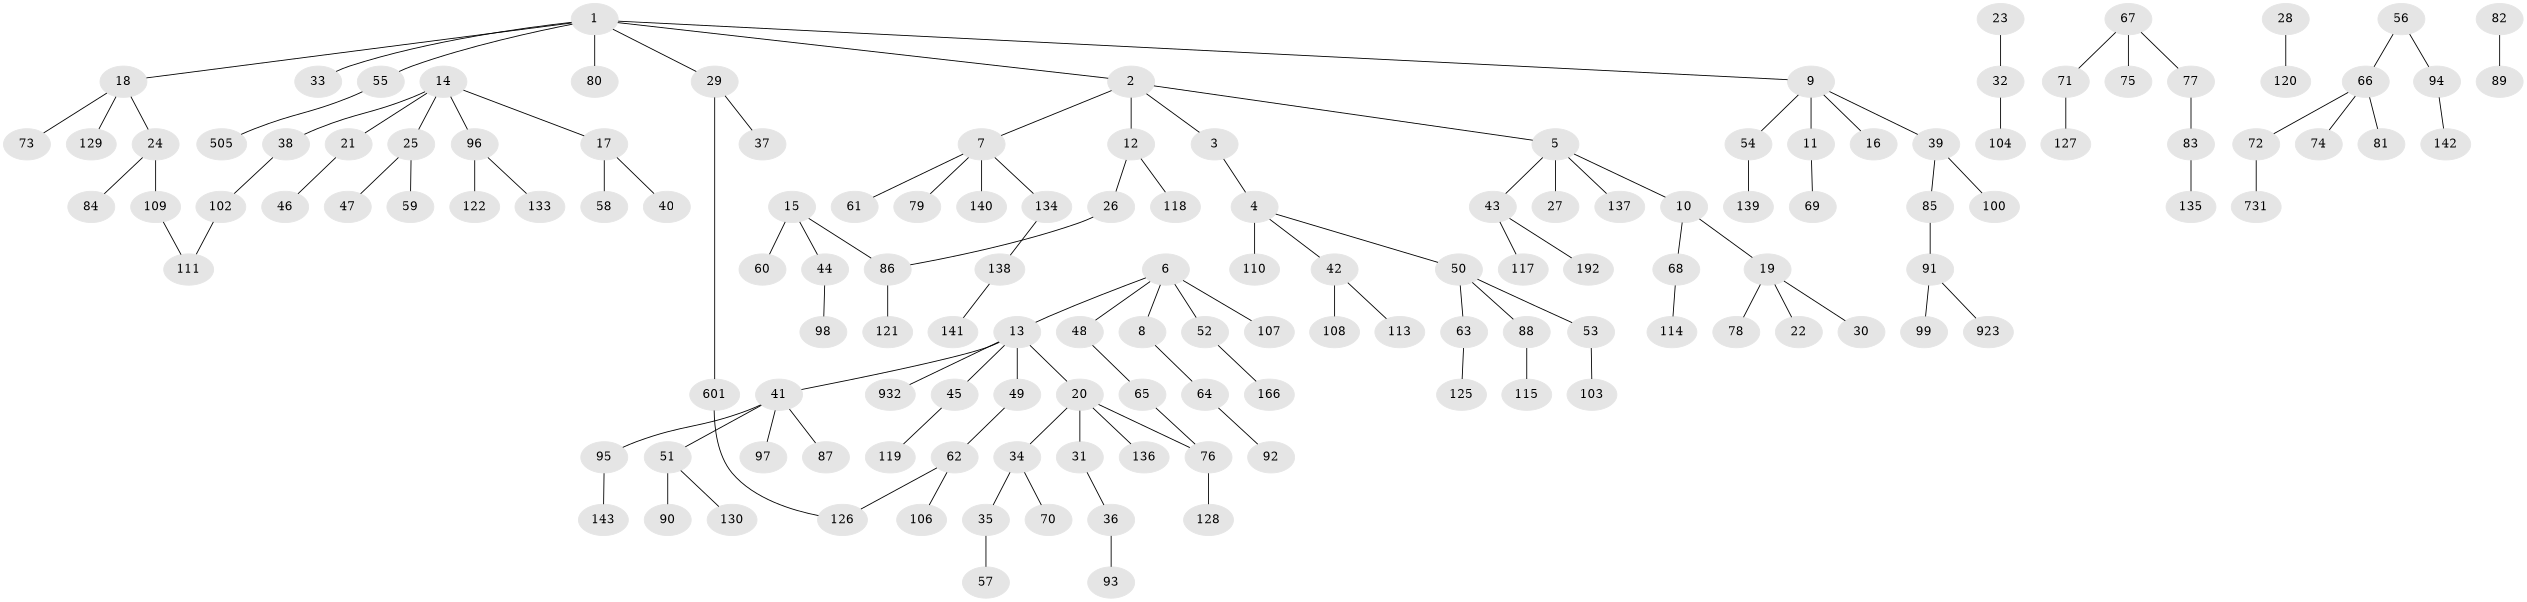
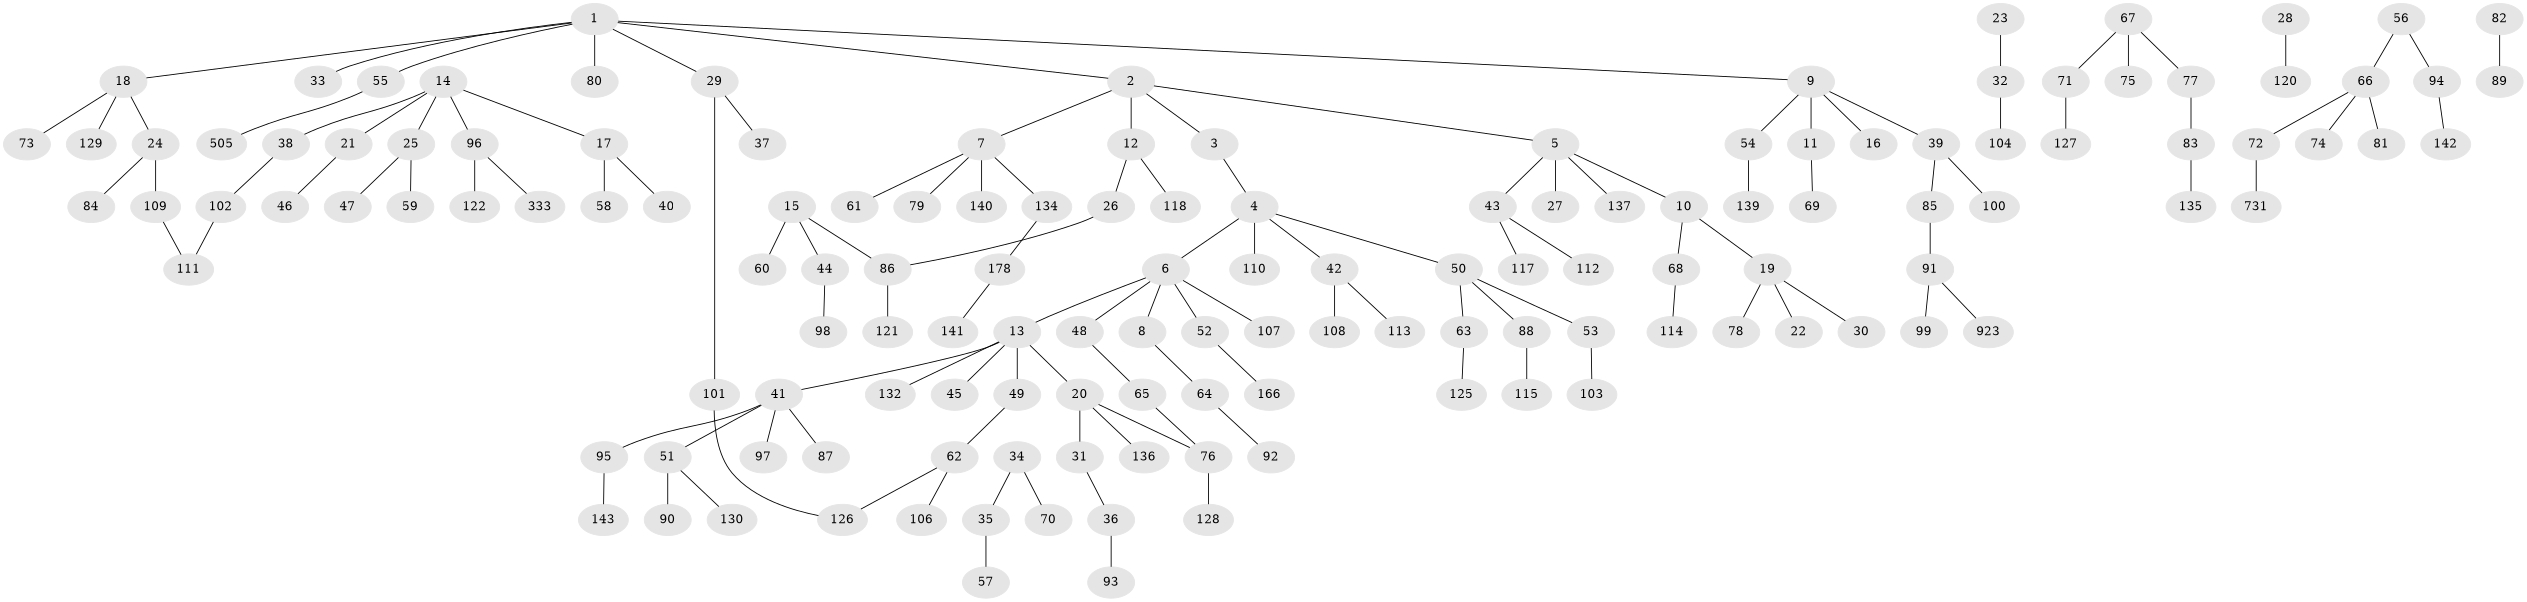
(540, 207) -> (540, 207)
none -> (1210, 238)
(1000, 270) -> (1000, 270)
(1588, 270) -> (1588, 270)
(715, 395) -> (715, 395)
(890, 395) -> (890, 395)
(1049, 426) -> none
(890, 457) -> none
